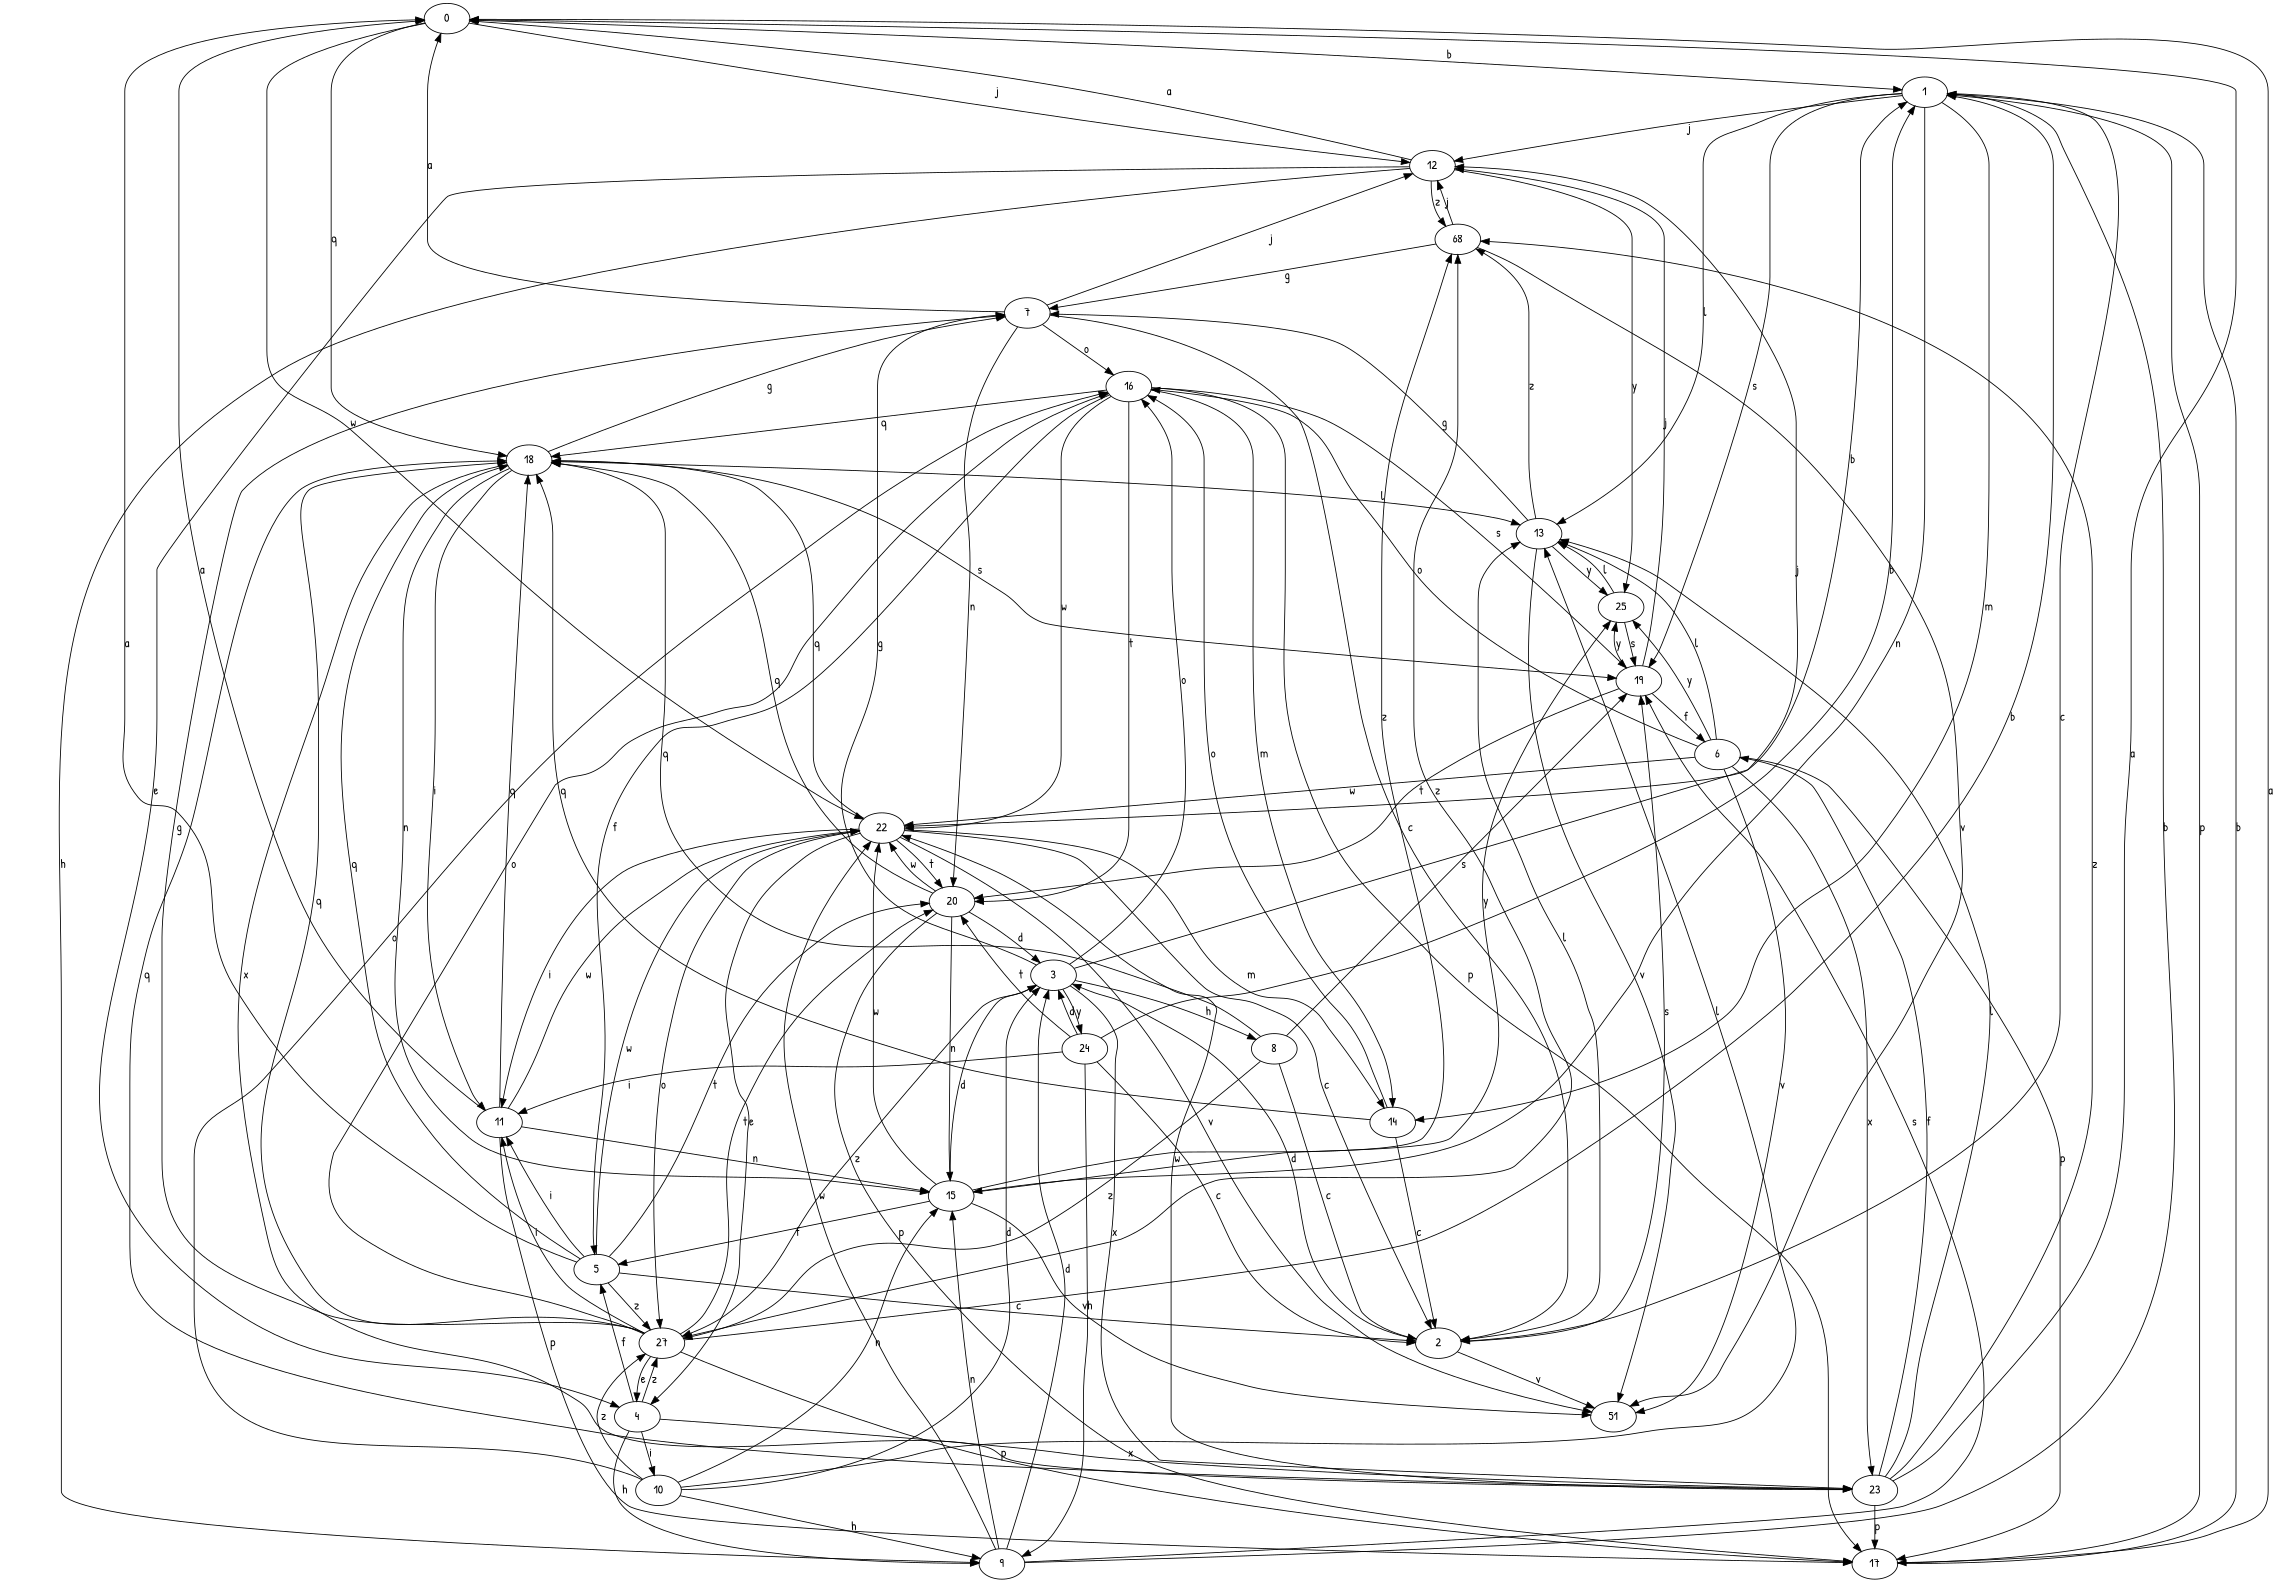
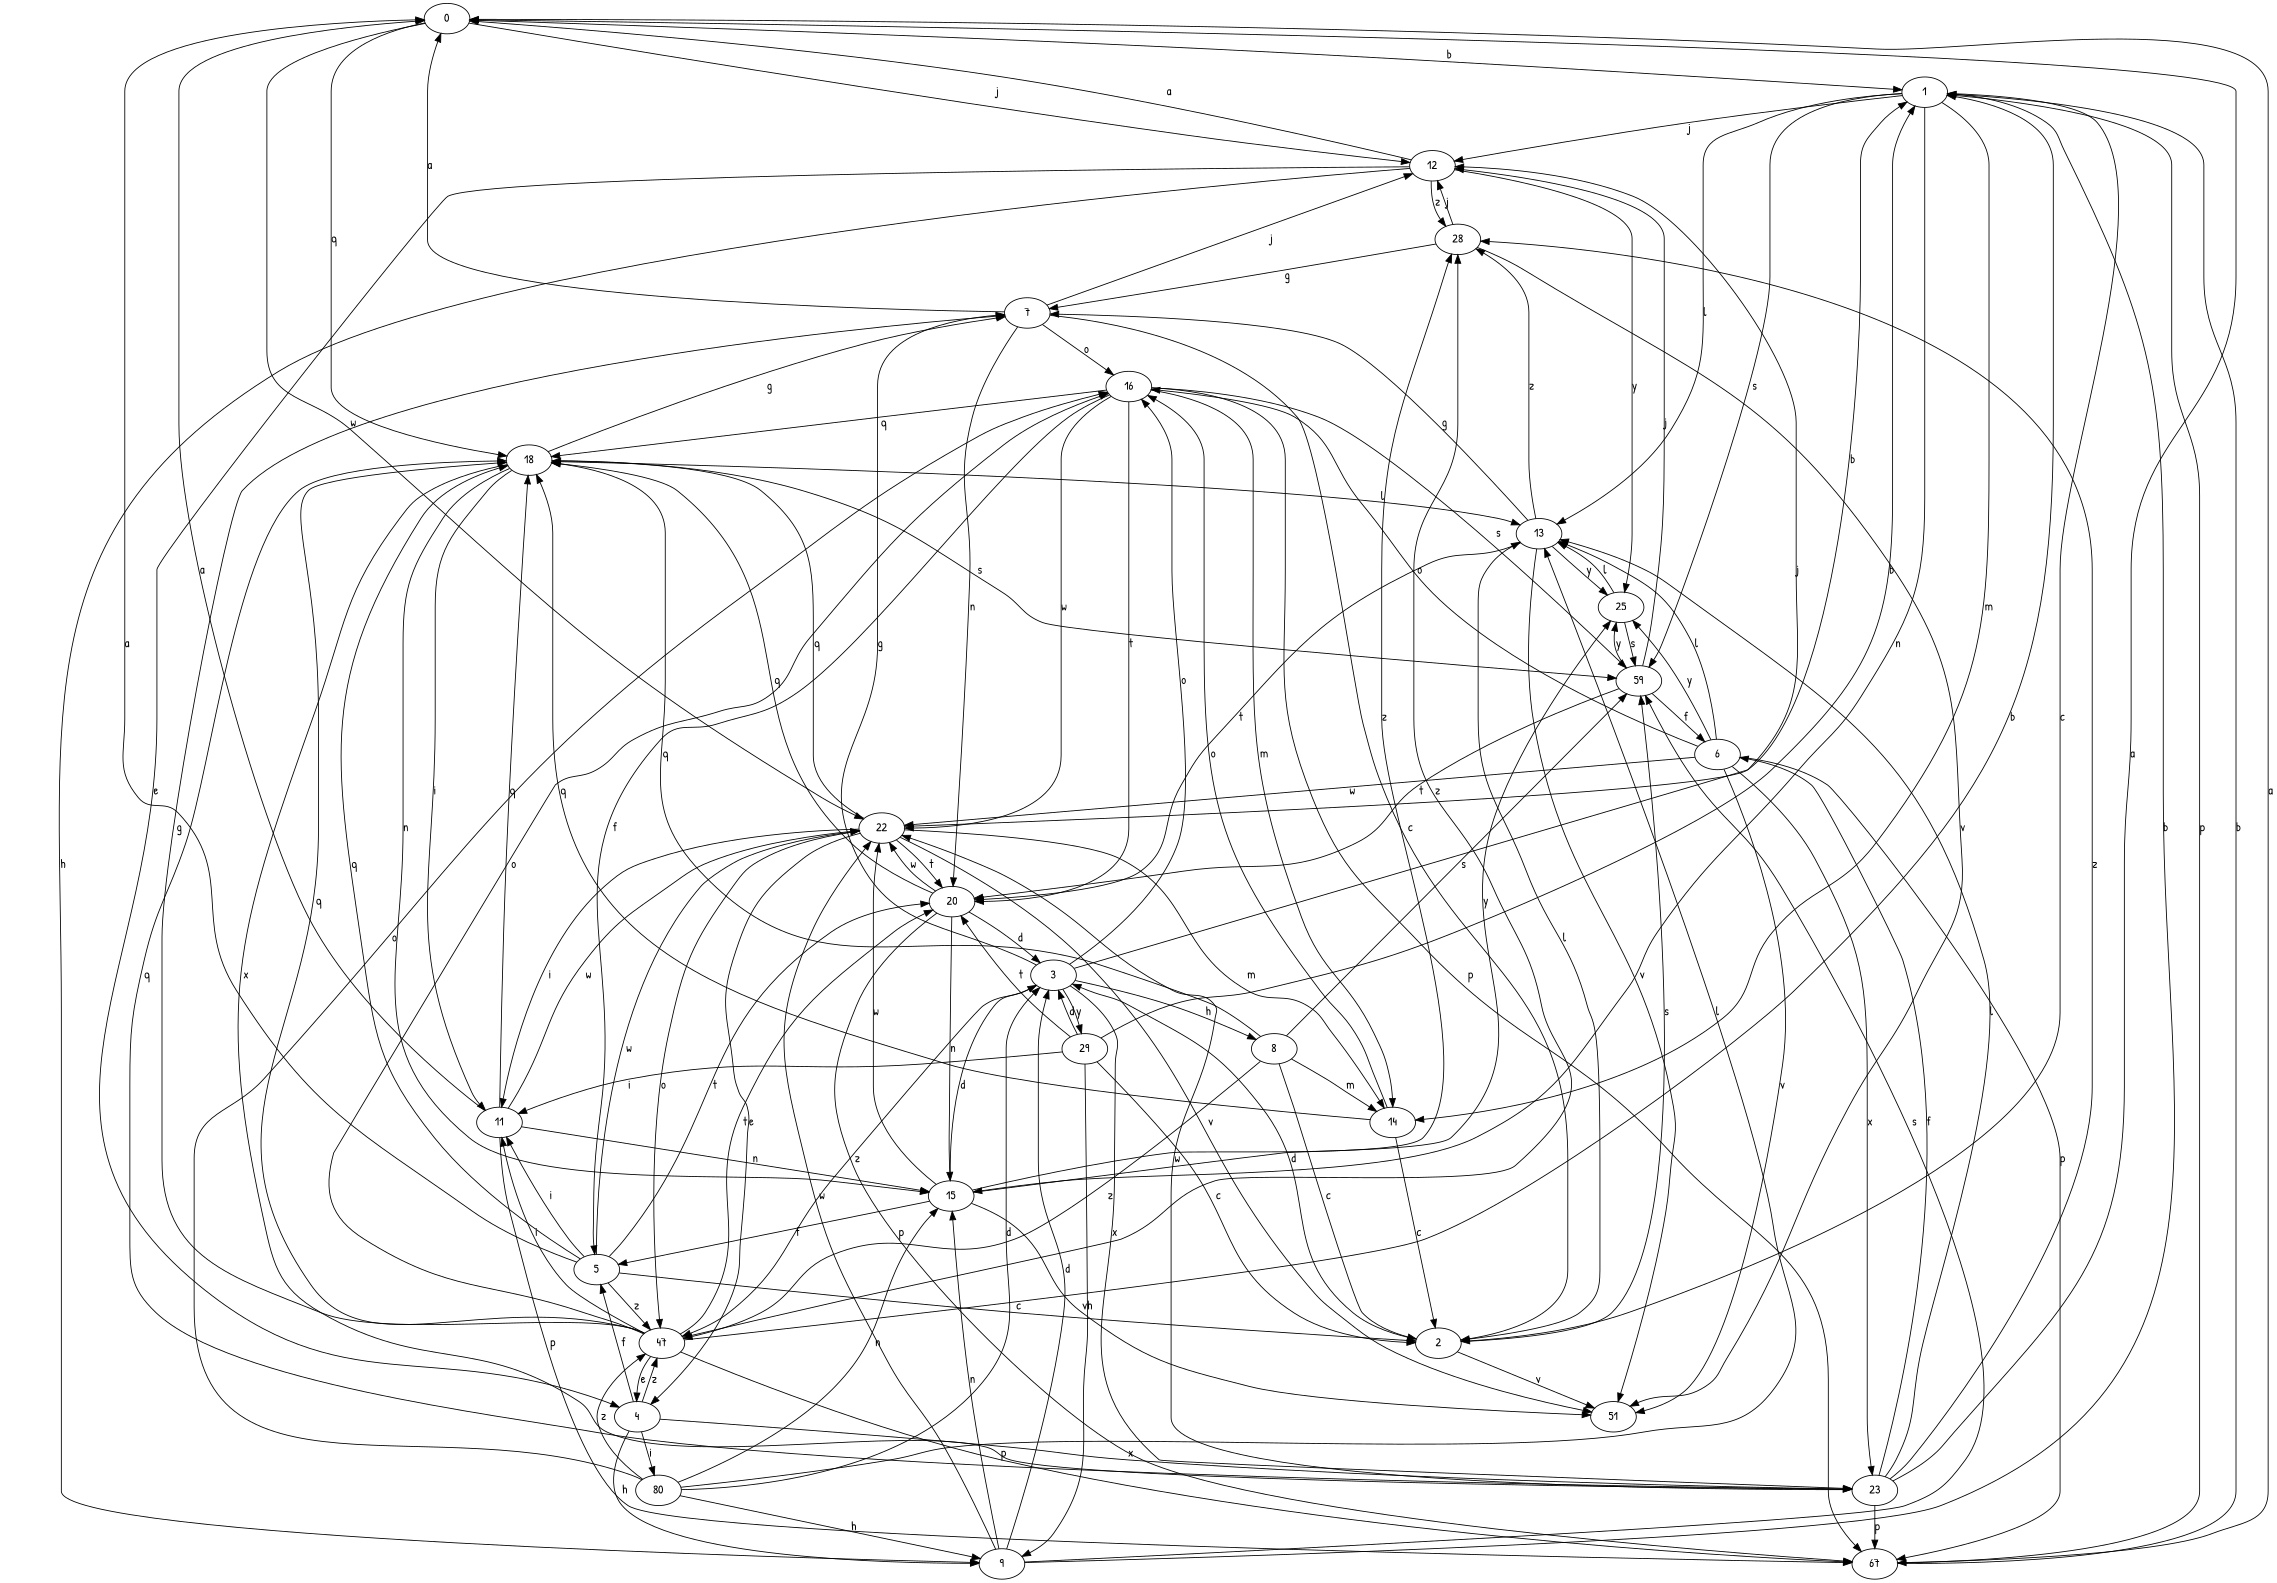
(1458, 239) -> (1458, 239)
(1639, 681) -> (1639, 681)
none -> (1234, 717)
(1255, 1004) -> none
(1085, 1049) -> (1085, 1049)
none -> (1331, 1082)
(662, 1343) -> (662, 1343)
(658, 1490) -> (658, 1490)
(1875, 1564) -> (1875, 1564)
